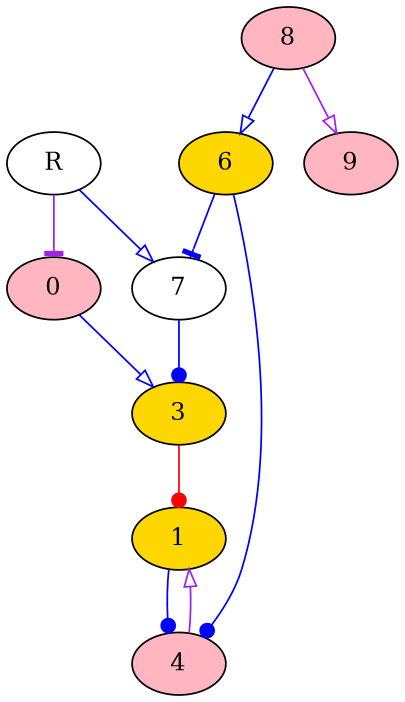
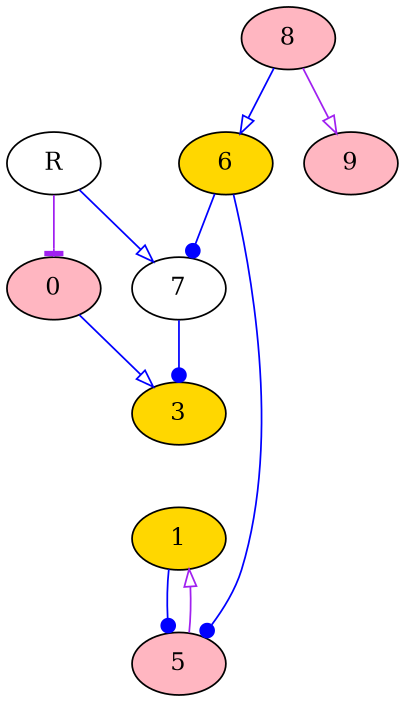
(204, 221) -> (204, 221)
(179, 469) -> none
(179, 664) -> (179, 664)
